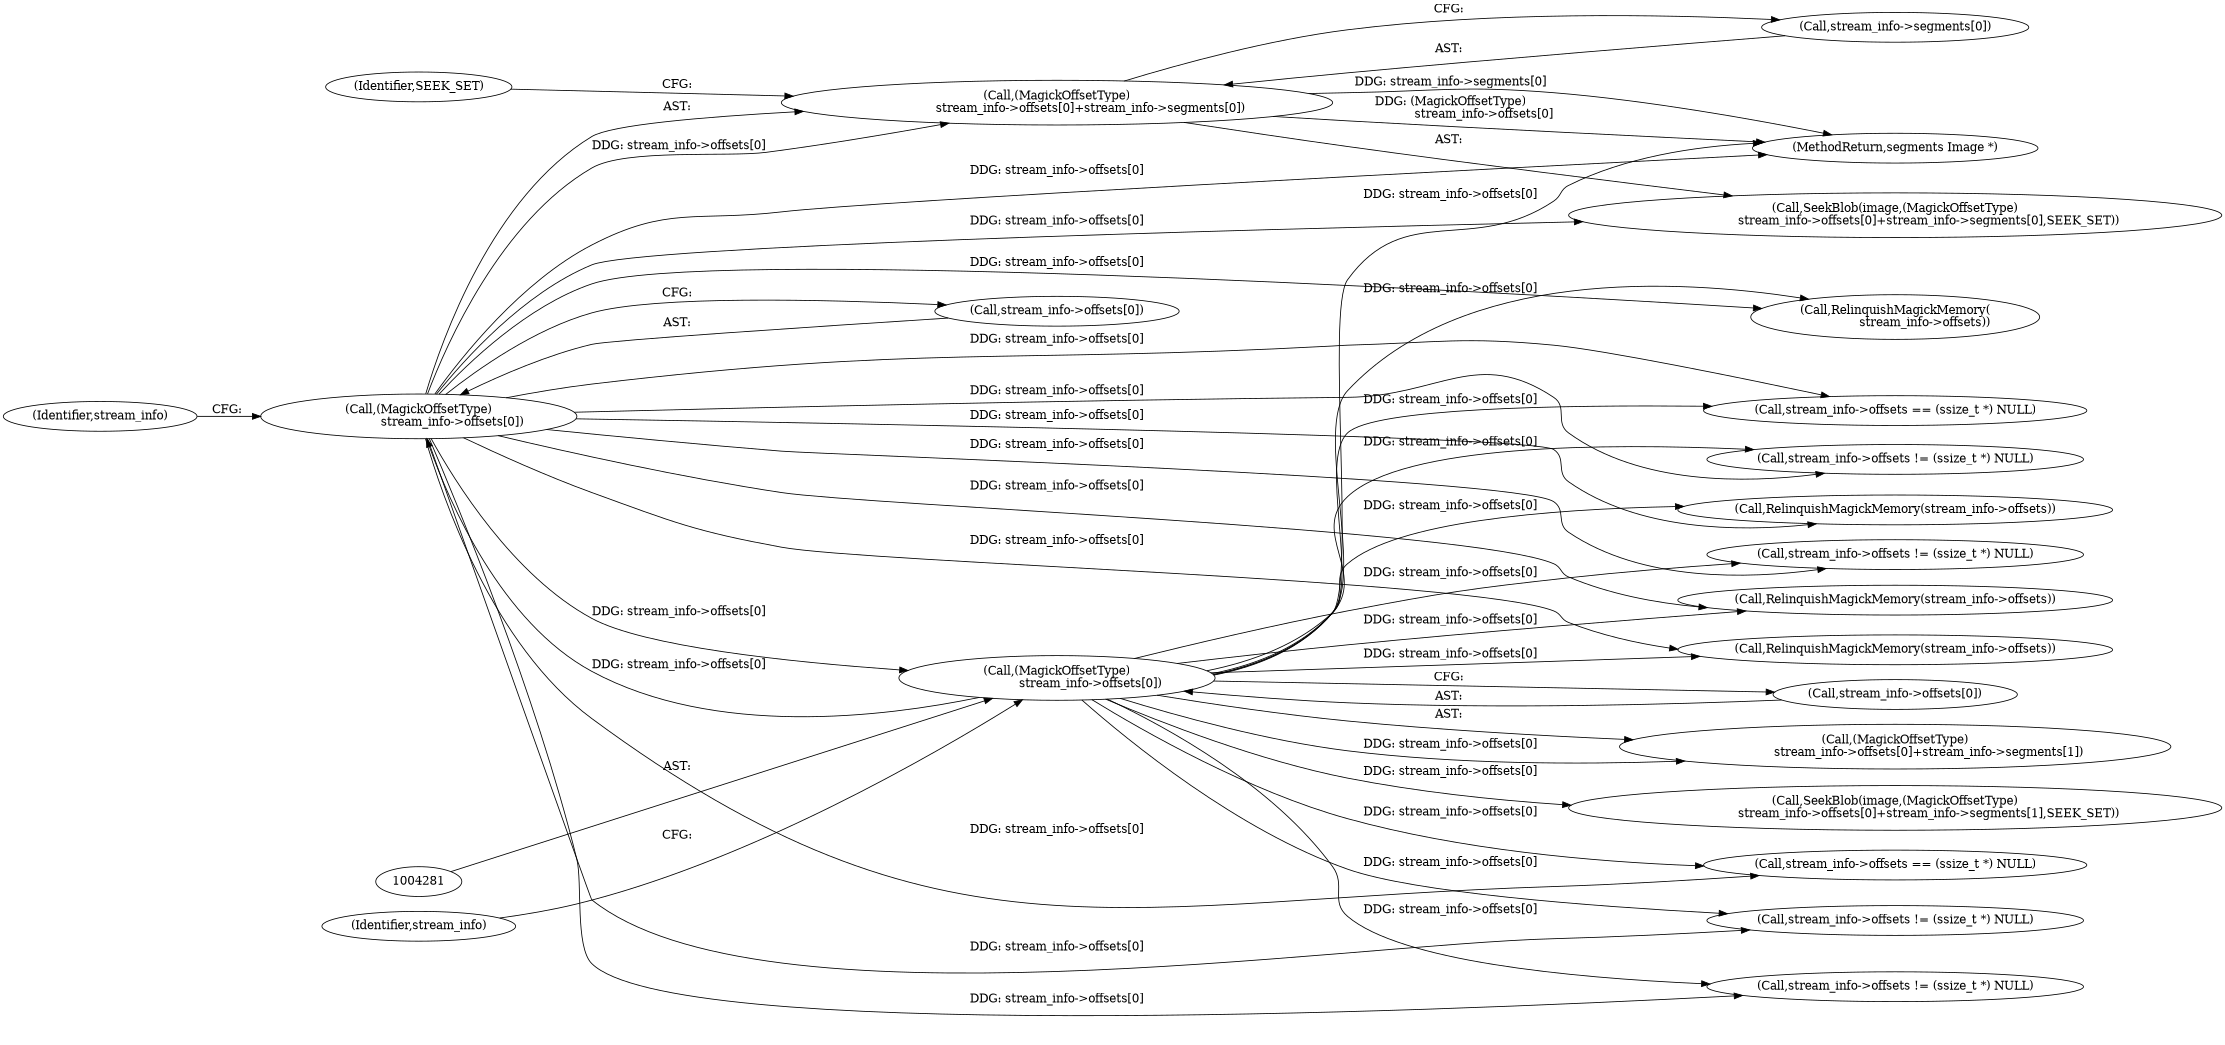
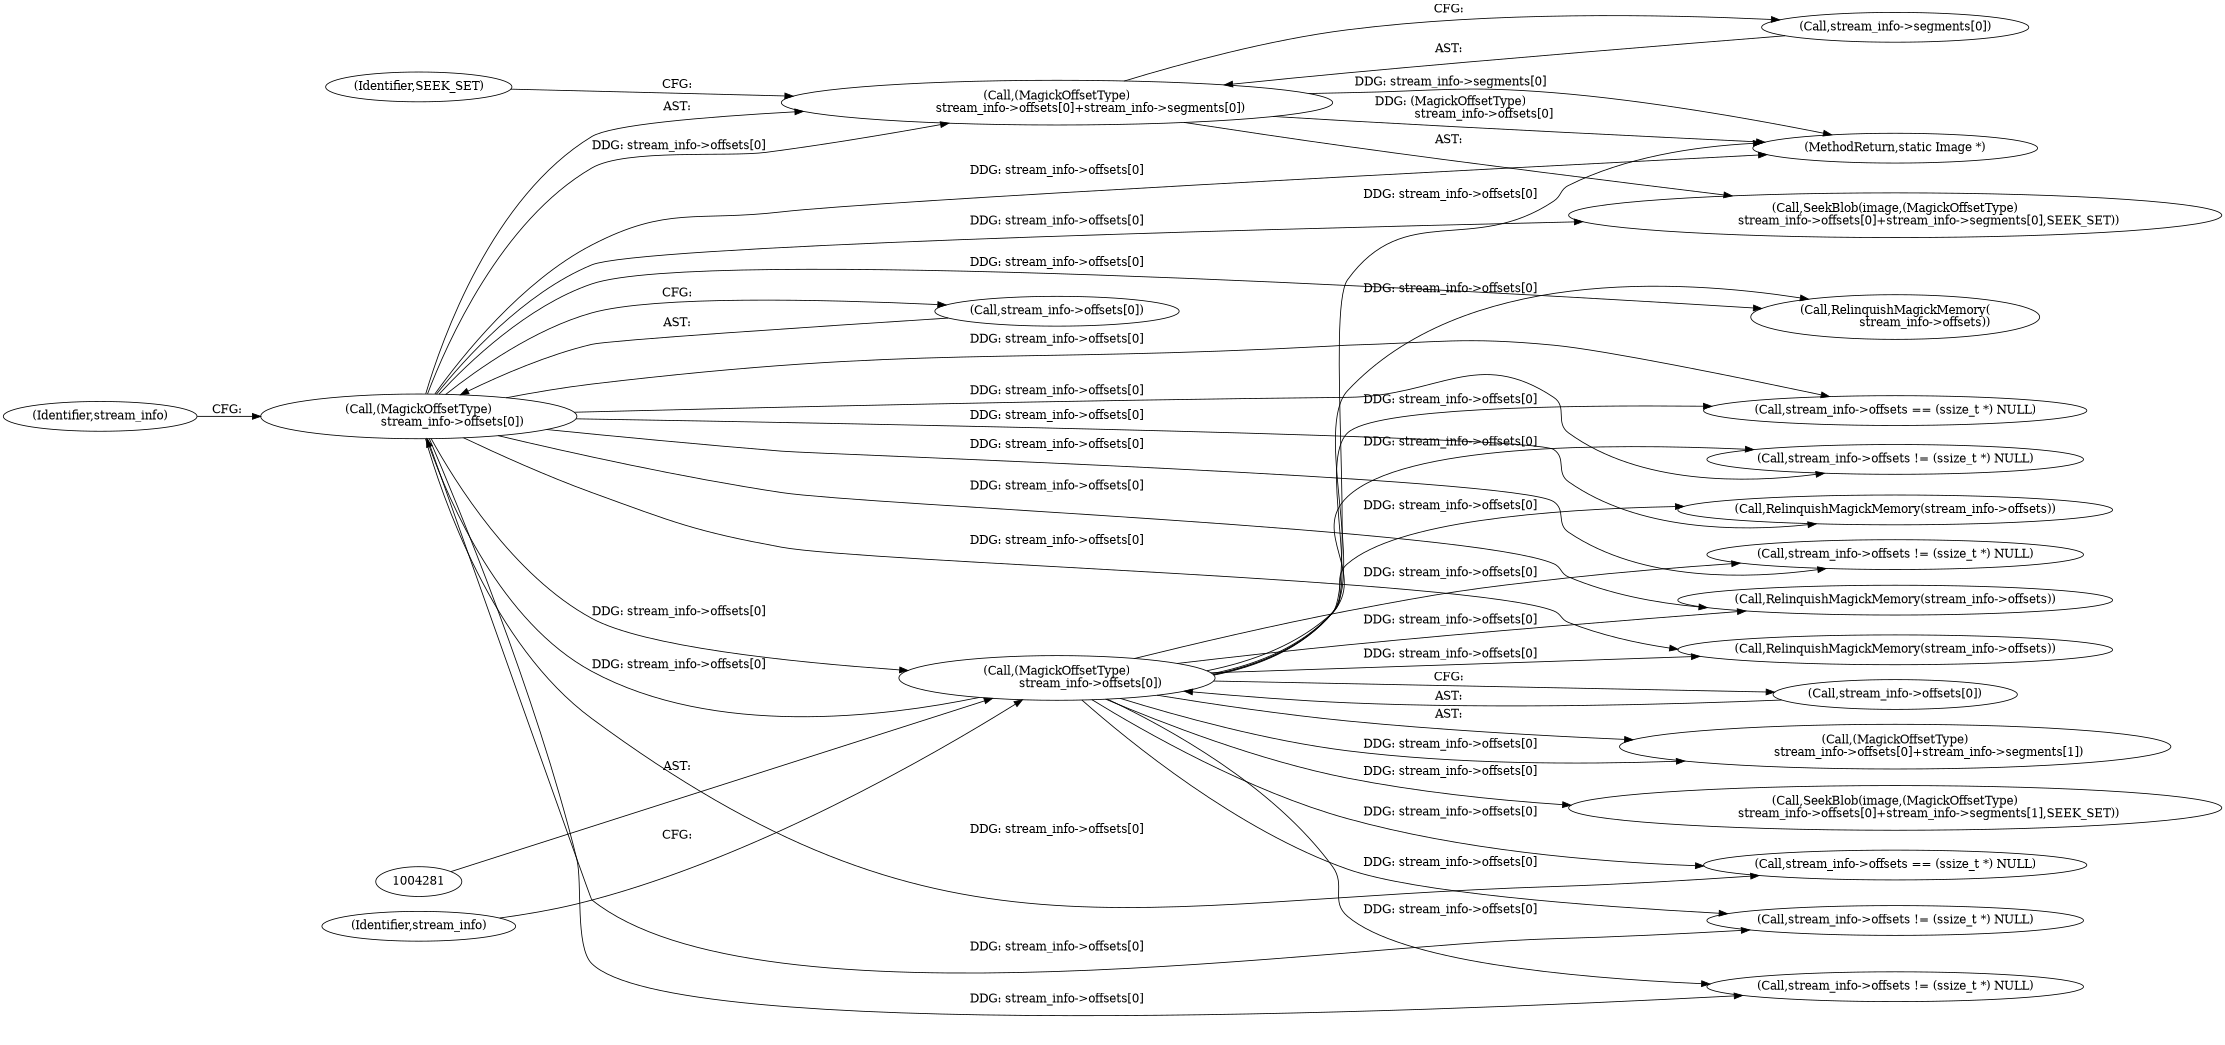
(1895, 148) -> (1895, 148)
